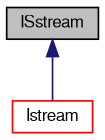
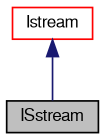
(53, 79) -> (53, 79)
